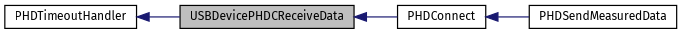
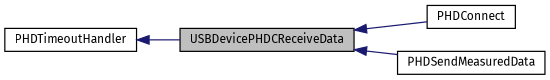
(514, 17) -> (382, 53)
